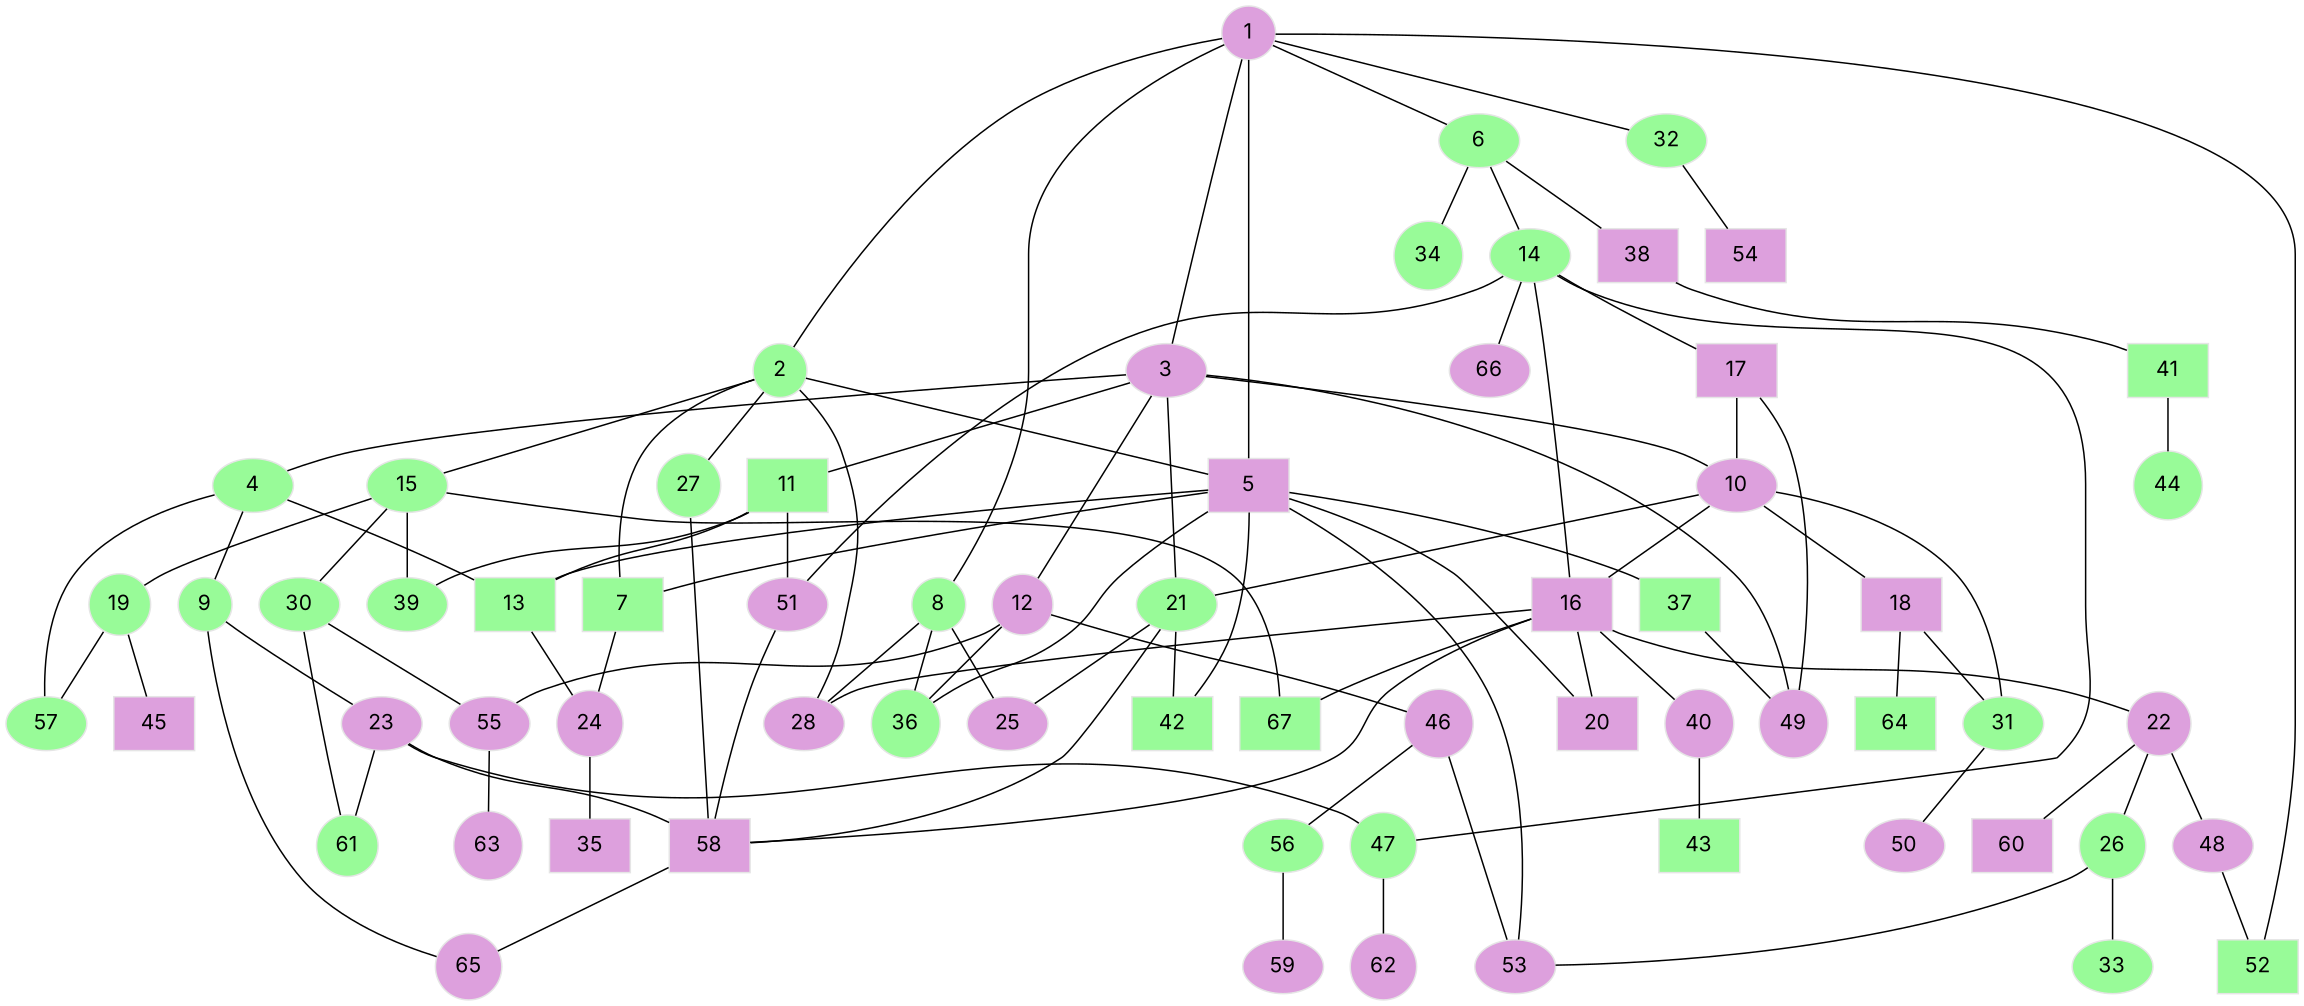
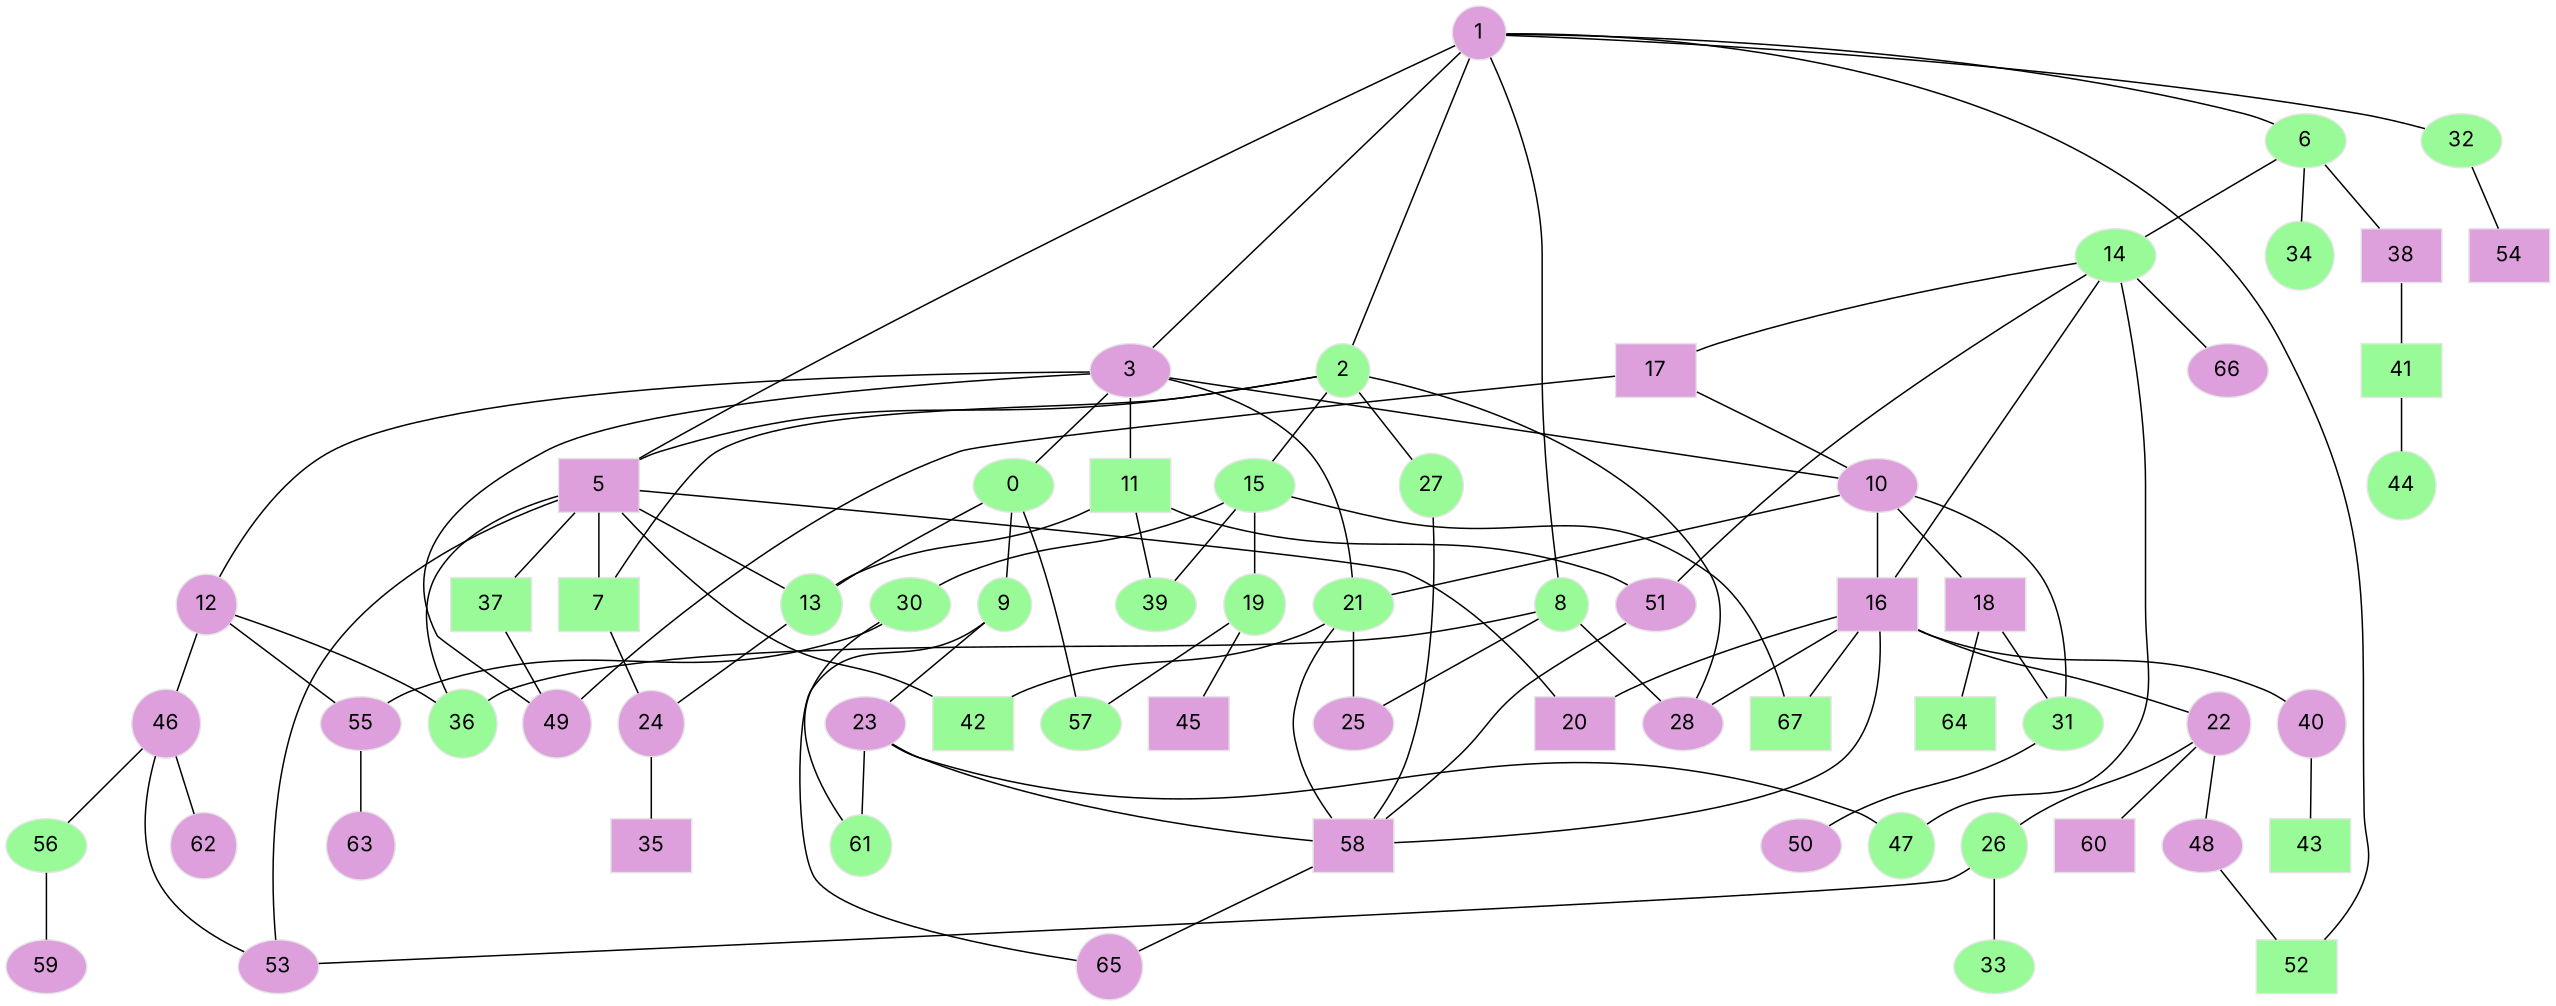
(253, 485) -> (1014, 485)
(515, 605) -> (811, 605)
(1383, 906) -> (185, 785)
